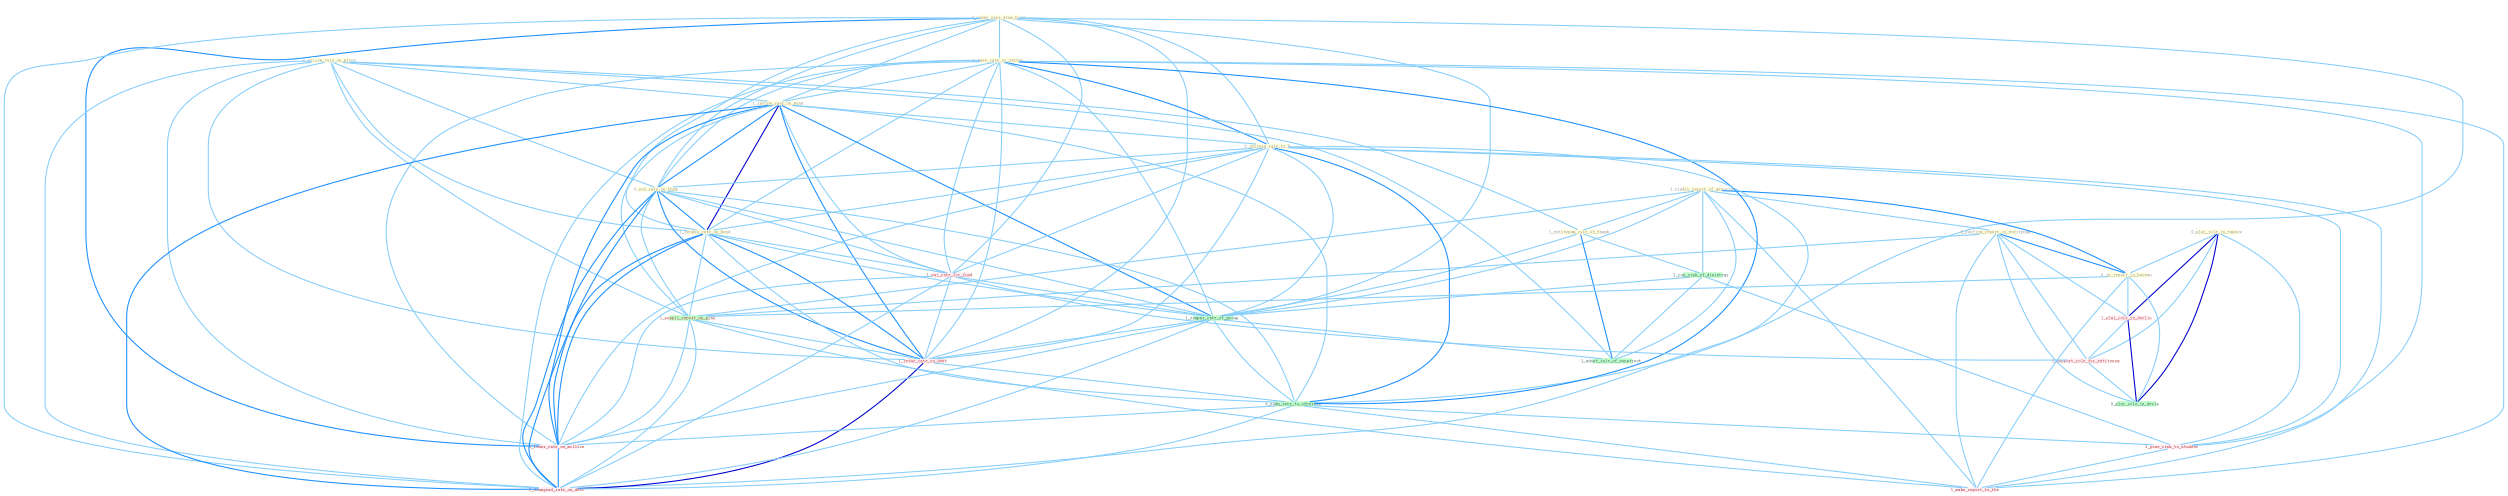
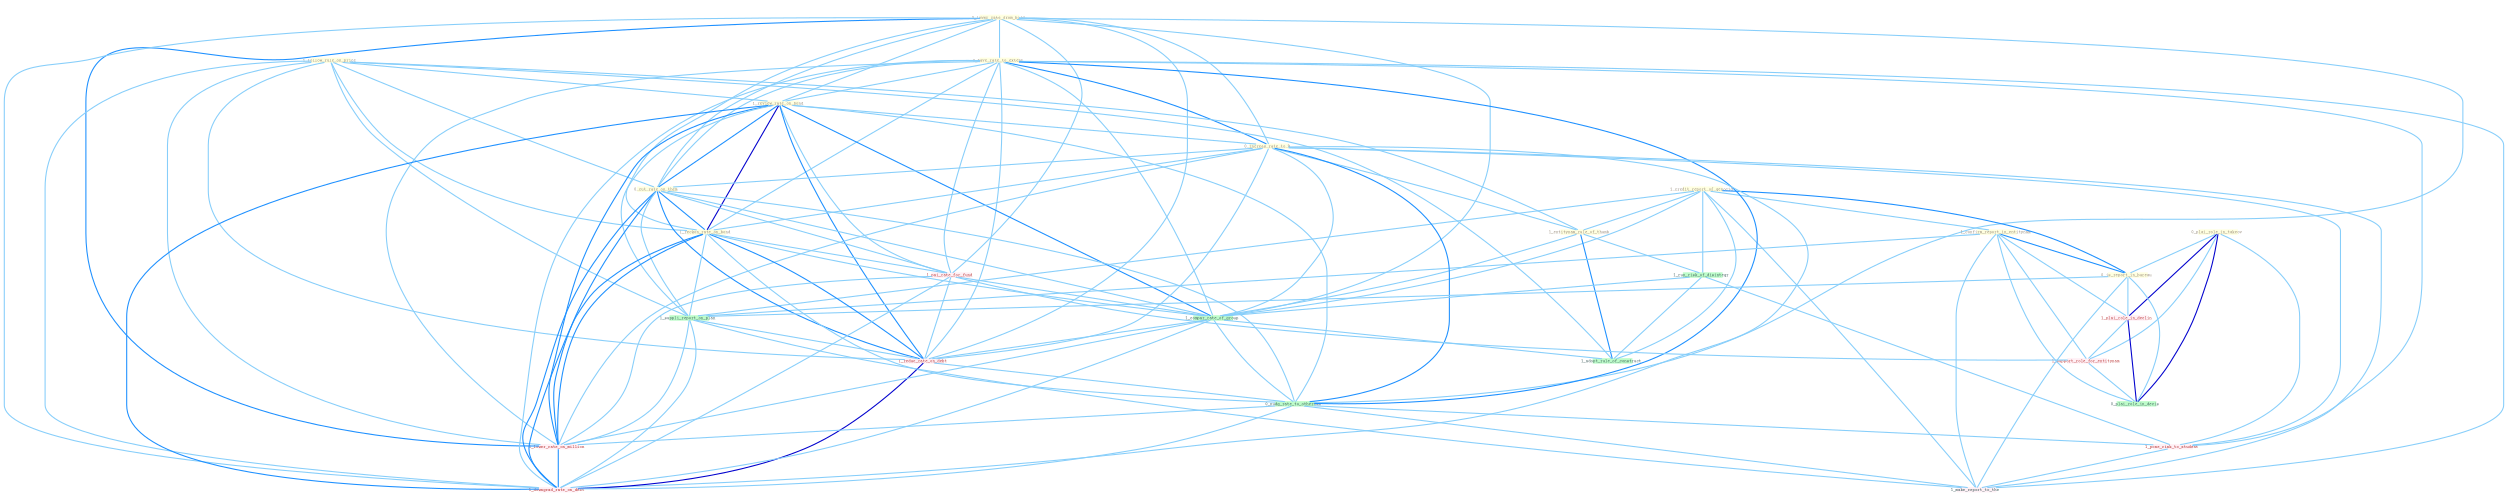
(1110, 211) -> (1426, 188)
(689, 318) -> (689, 318)
(1977, 490) -> (1977, 490)
